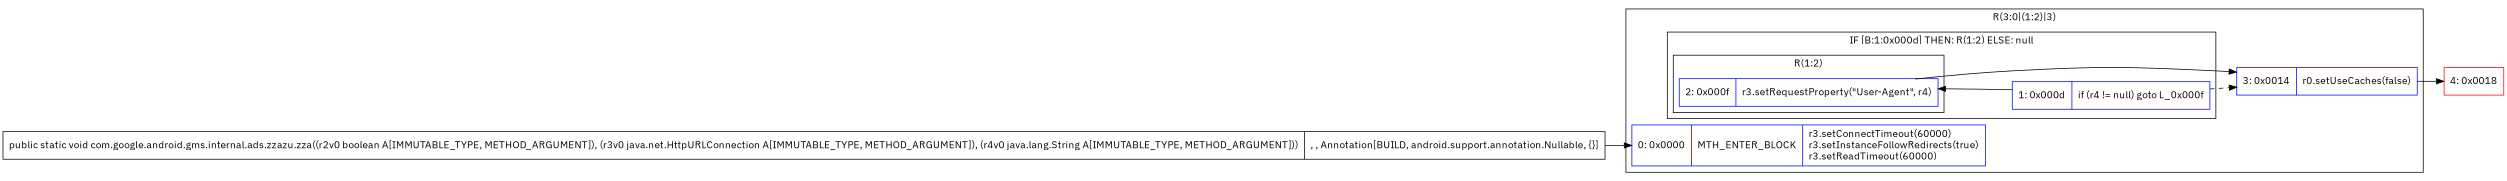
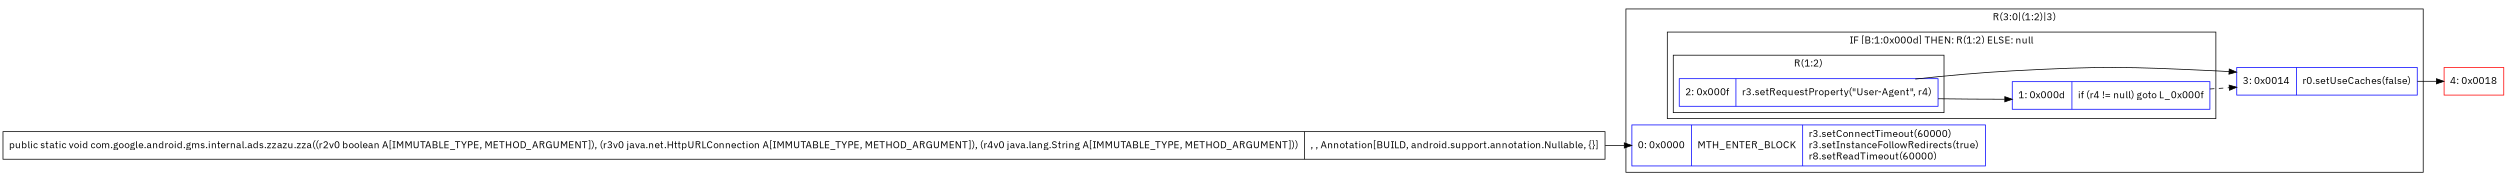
(1979, 89) -> (1971, 99)
(1873, 156) -> (1873, 156)
